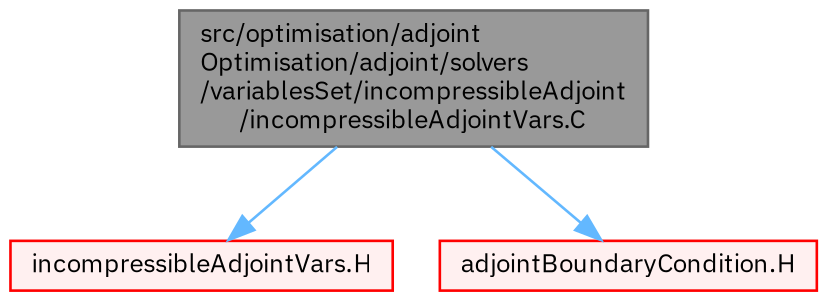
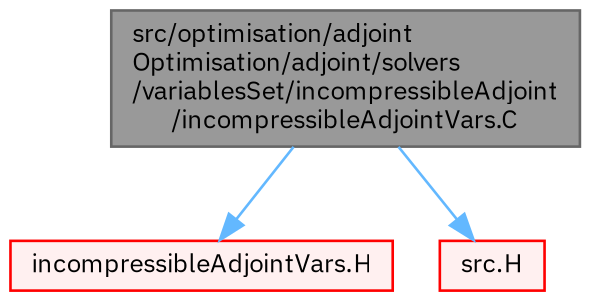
(628, 266) -> (492, 266)
